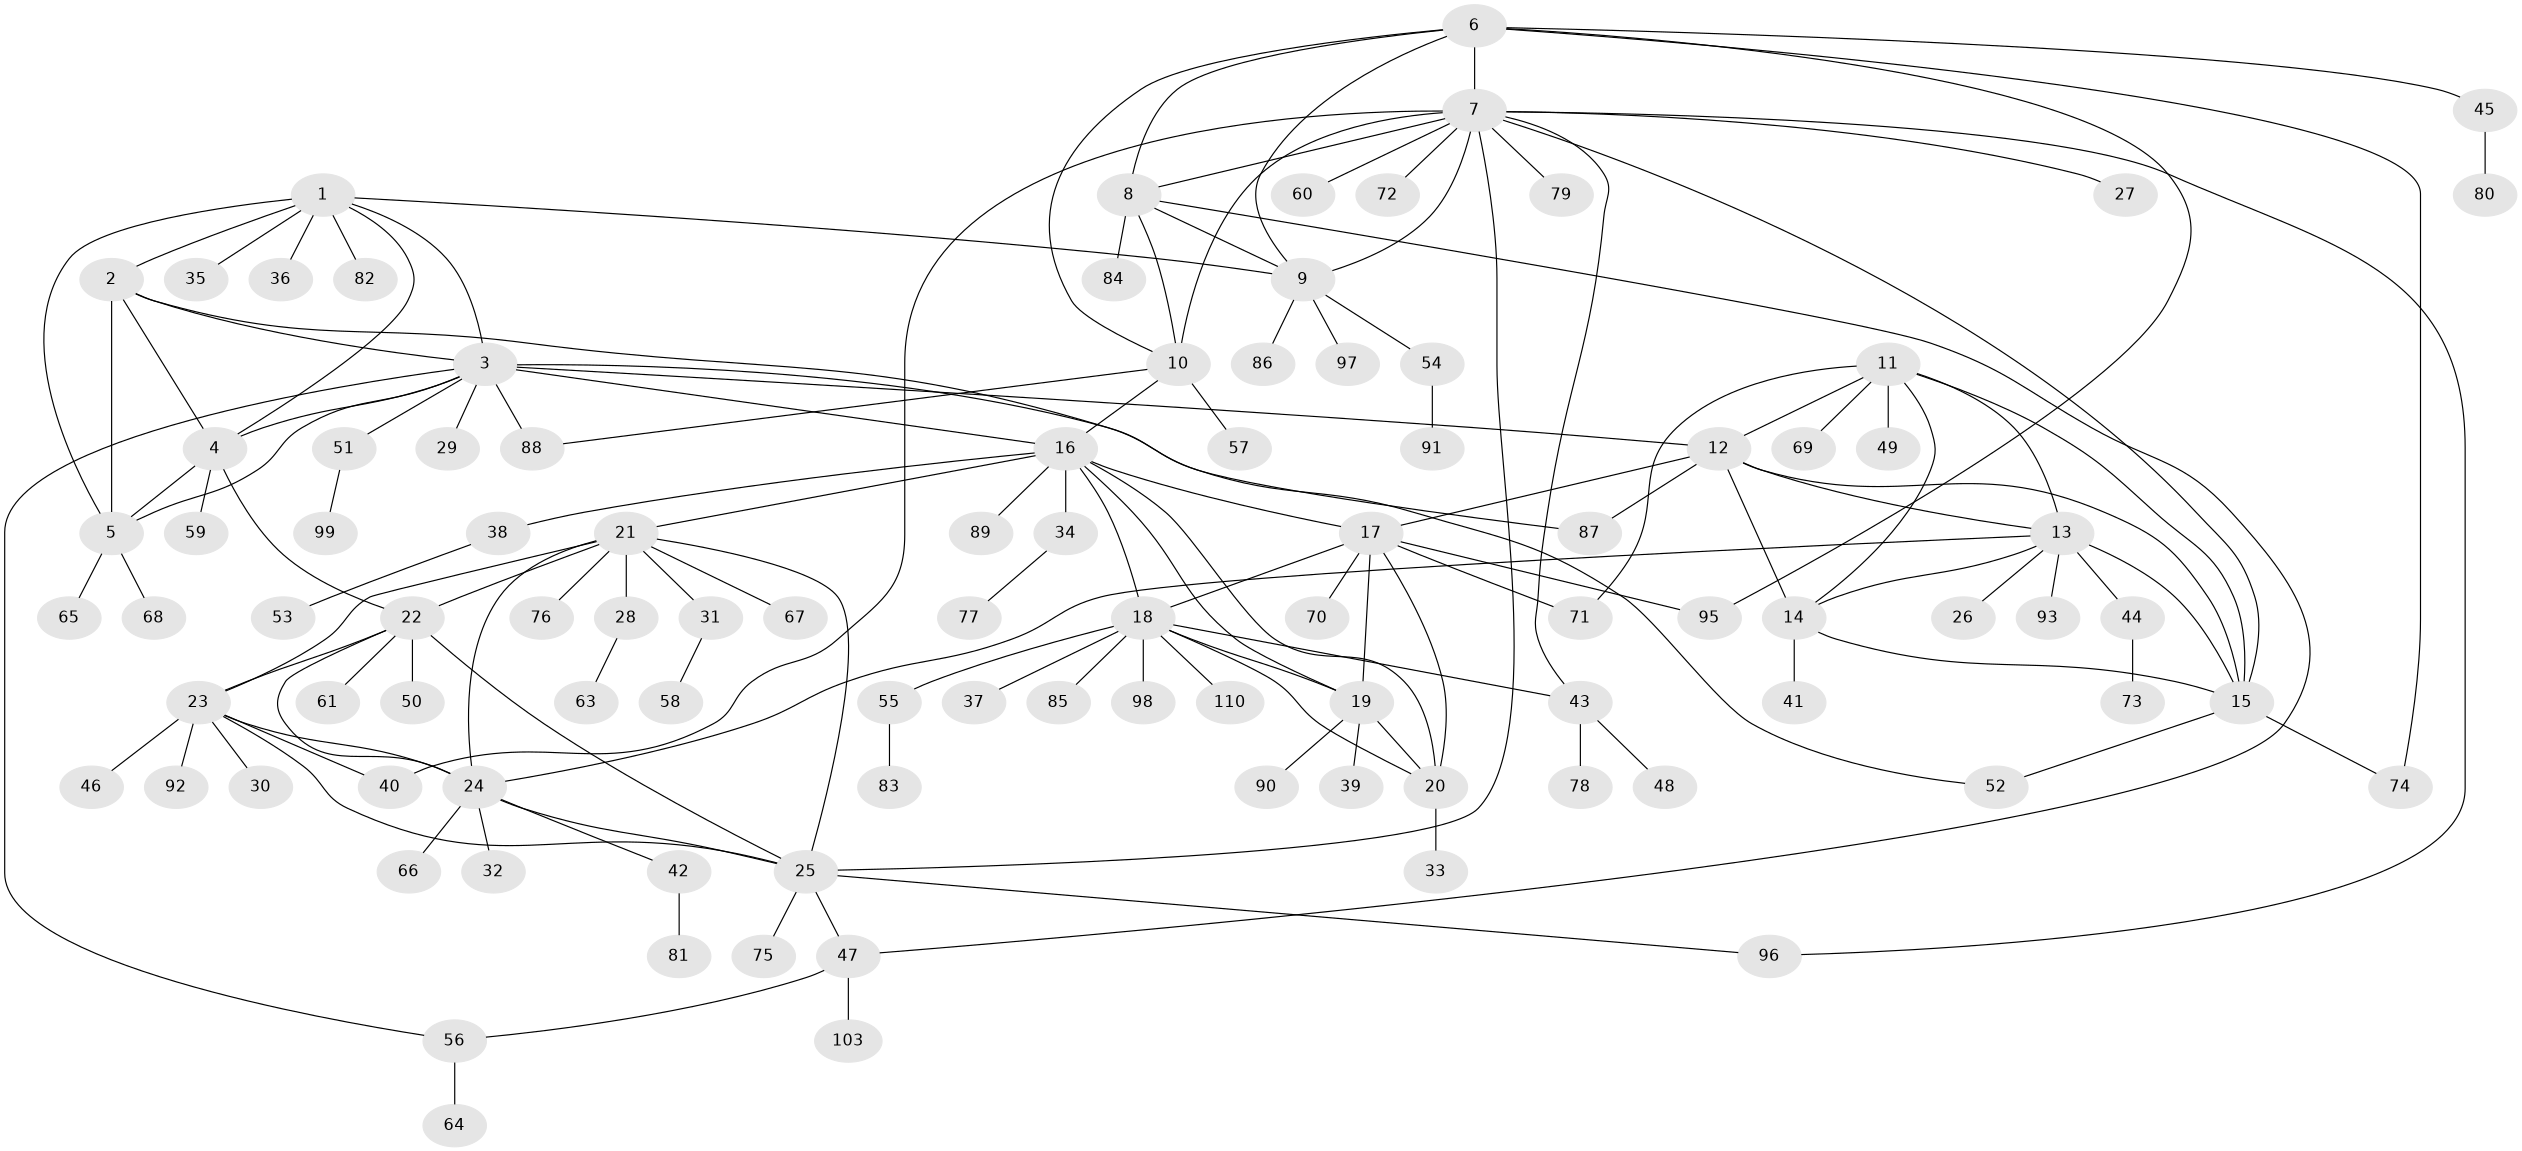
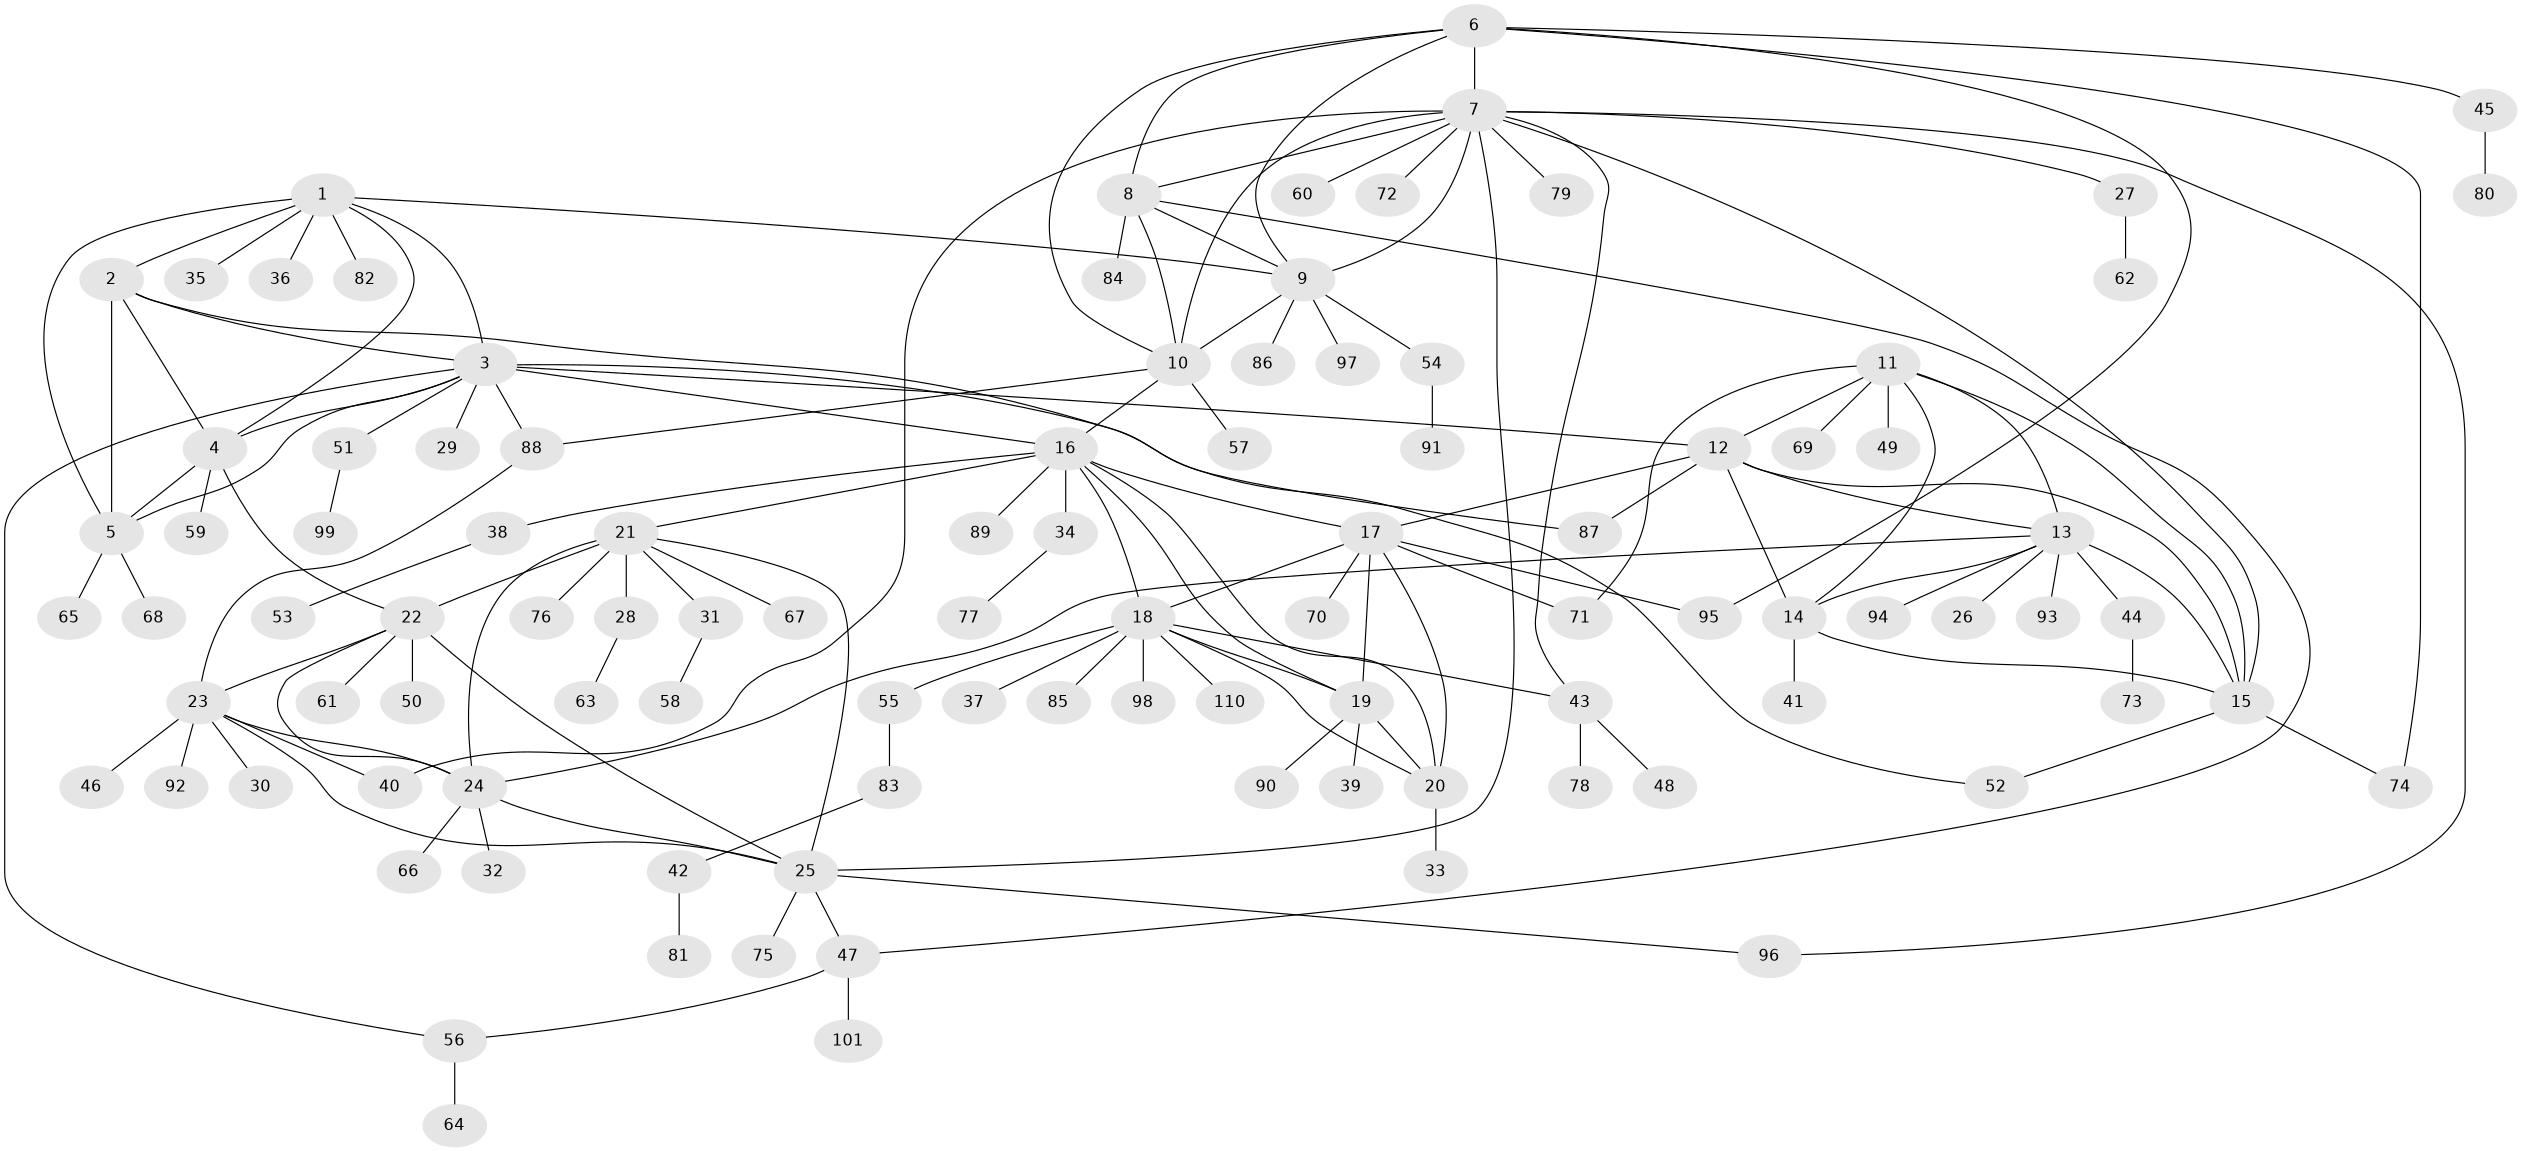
none -> (2126, 280)
none -> (1241, 322)
(398, 589) -> (339, 564)
none -> (1879, 618)
(581, 832) -> (784, 830)
(848, 1041) -> (848, 1041)
